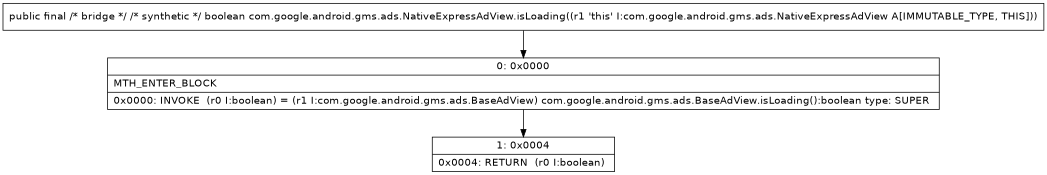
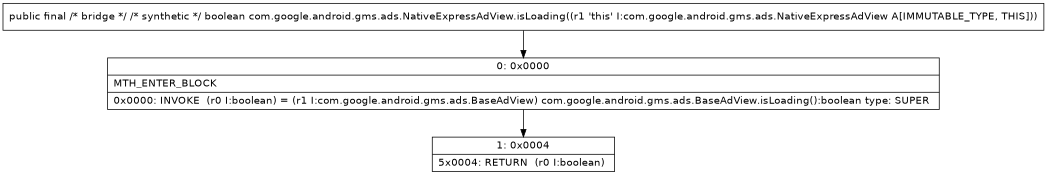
(523, 163) -> (523, 163)
